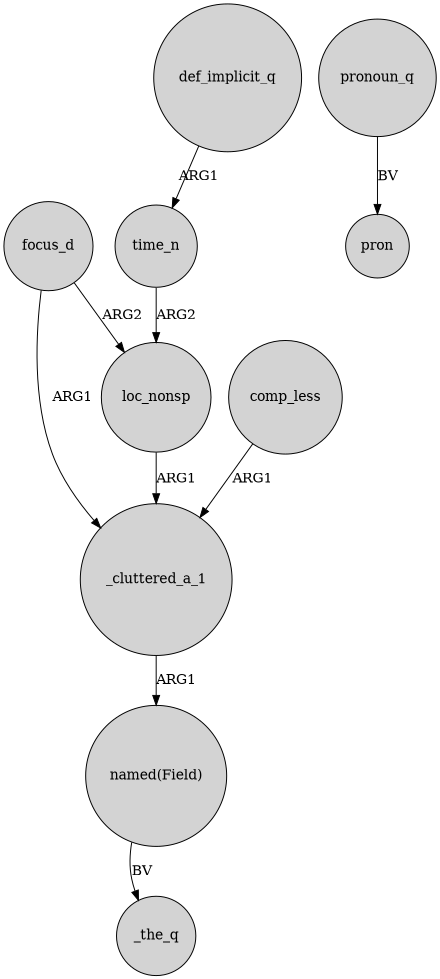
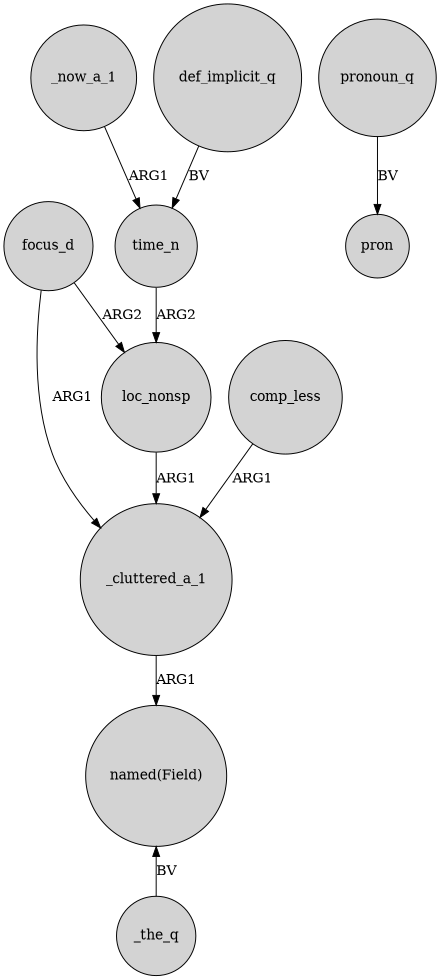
none -> (84, 78)
(199, 177) -> (199, 177)
(130, 867) -> (156, 876)
